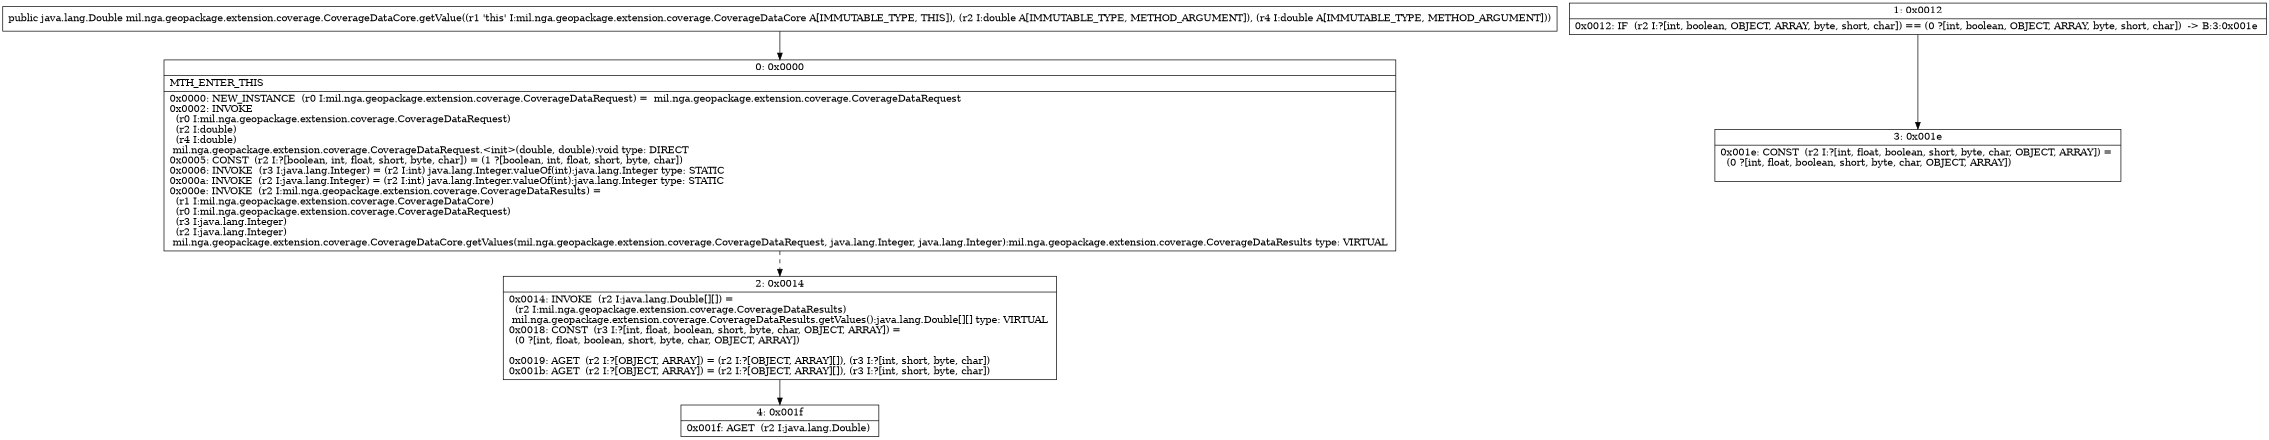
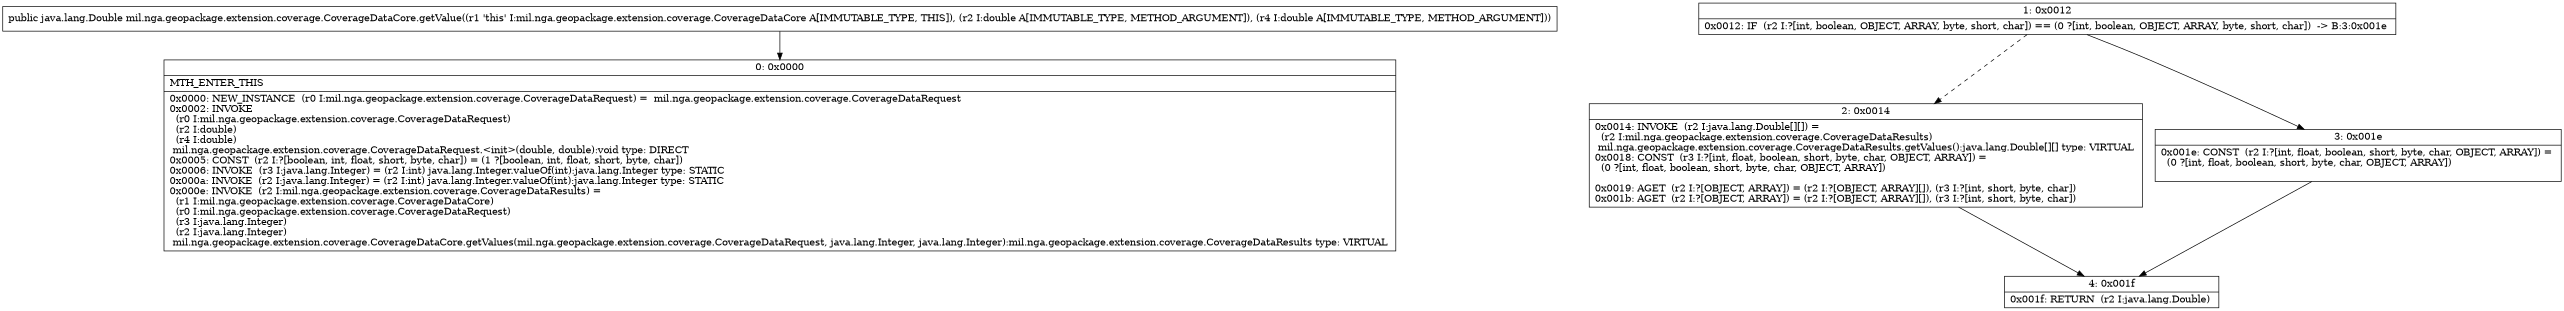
none -> (2229, 227)
(780, 260) -> (1984, 67)
(780, 428) -> (2112, 300)
